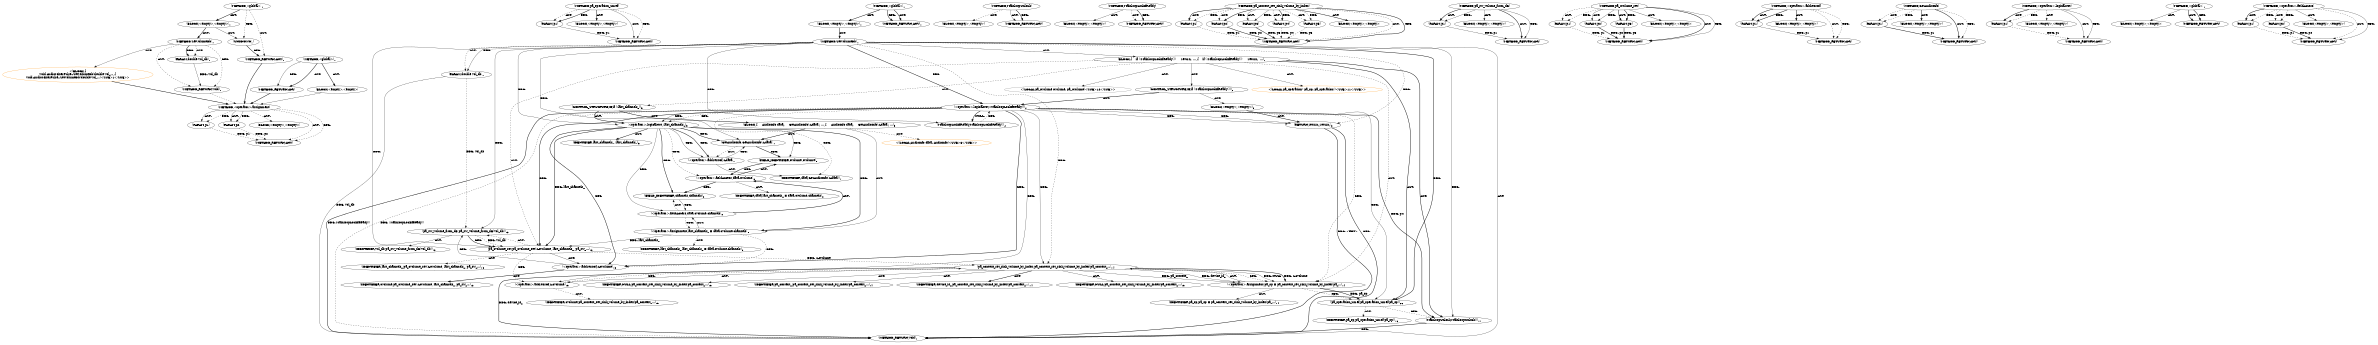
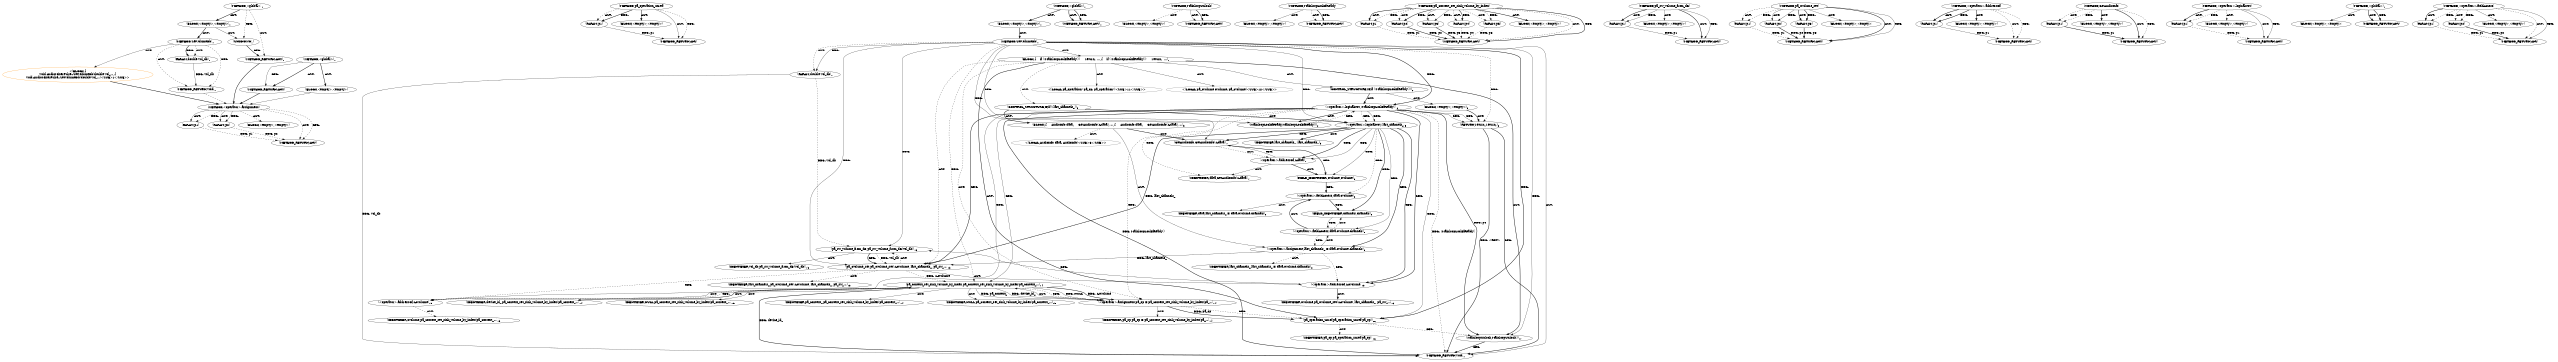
(1317, 90) -> (1097, 90)
(980, 116) -> (1332, 116)
(937, 143) -> (1066, 143)
(756, 170) -> (1304, 169)
